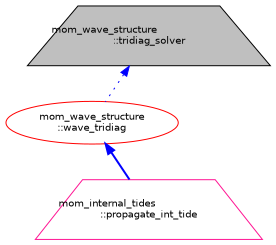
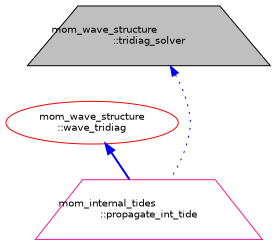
(115, 88) -> (190, 128)
